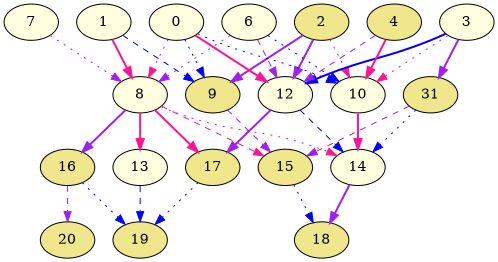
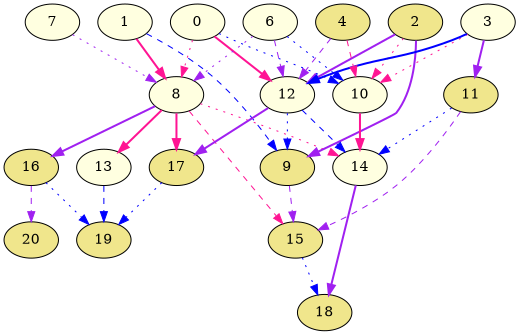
(380, 51) -> (350, 52)
(192, 53) -> (287, 126)
(431, 95) -> (471, 95)
